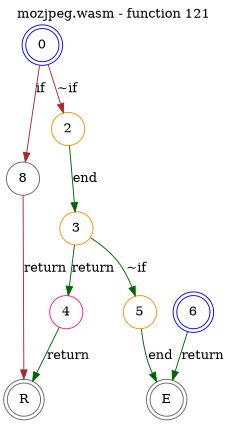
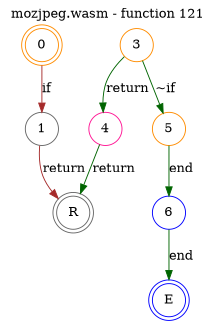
(42, 45) -> (42, 45)
(68, 129) -> none
(23, 179) -> (42, 129)
(193, 312) -> (169, 213)
(145, 352) -> (169, 166)
(203, 356) -> (181, 256)
(167, 400) -> (169, 300)
